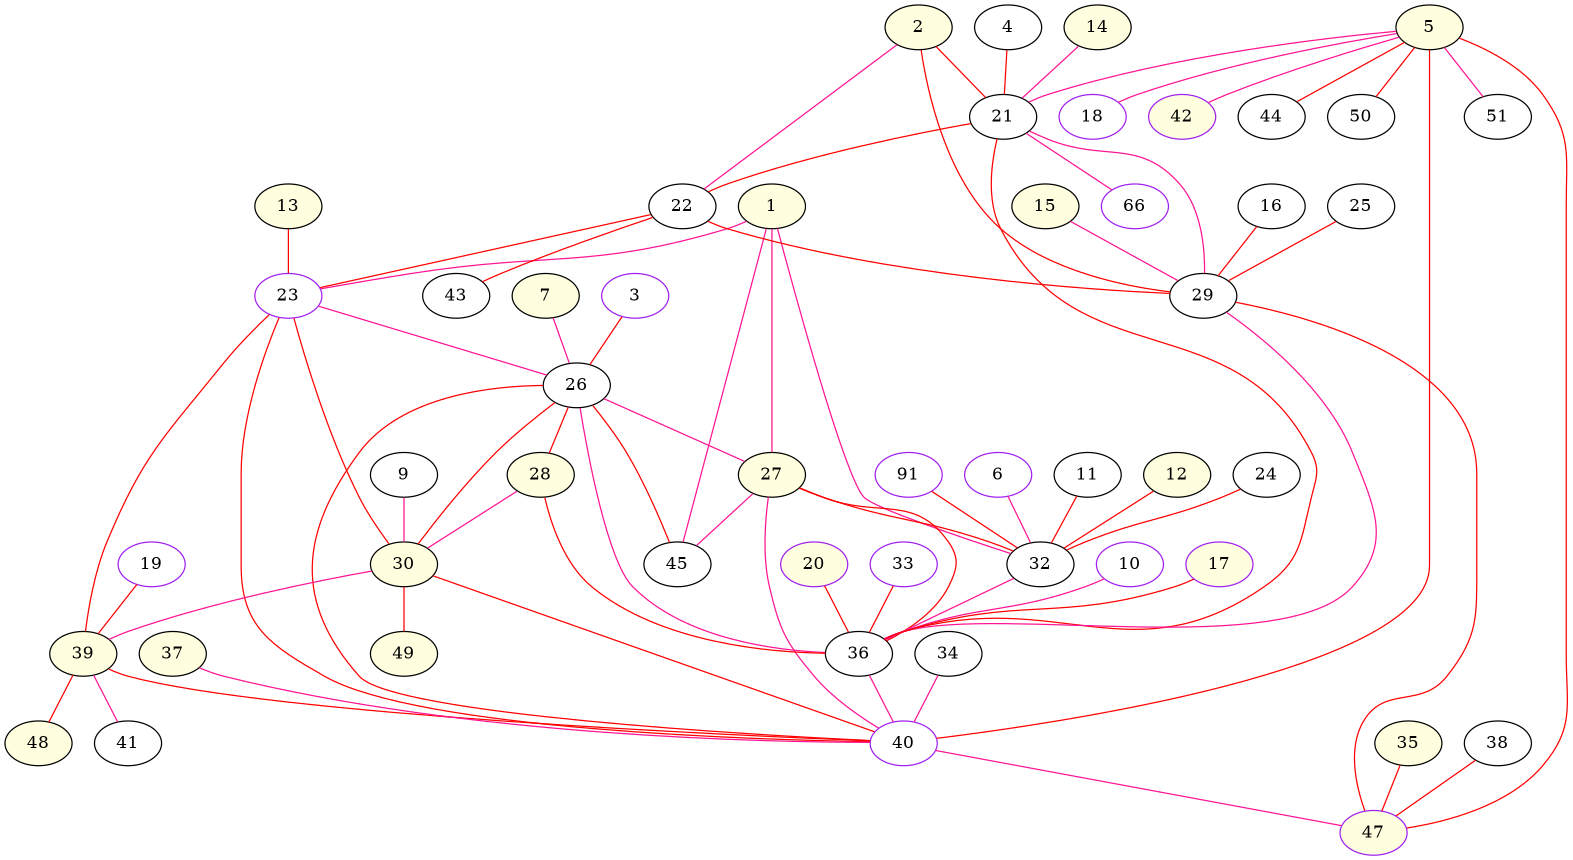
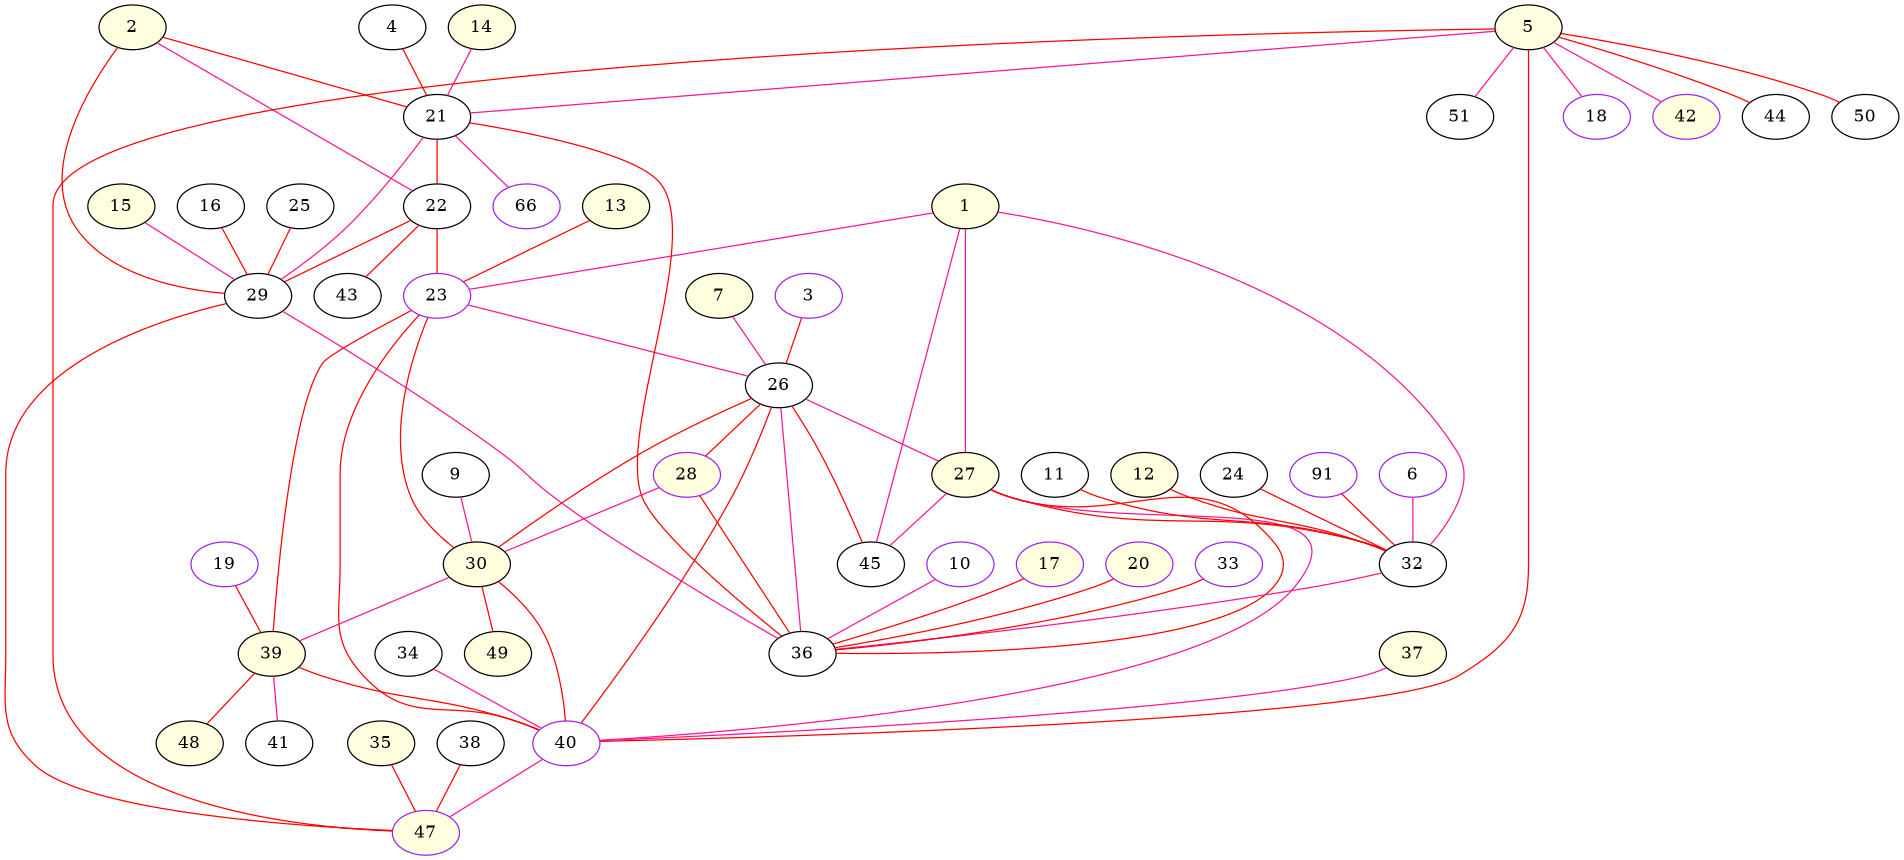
(541, 475) -> (687, 475)
(881, 699) -> none
